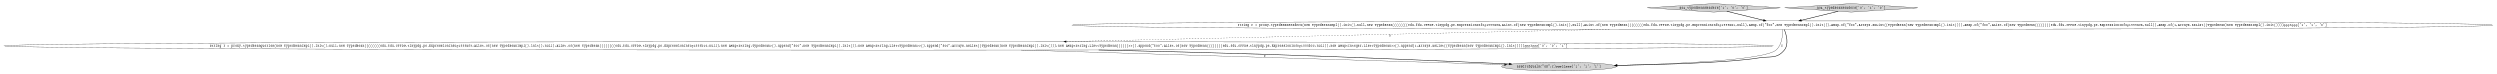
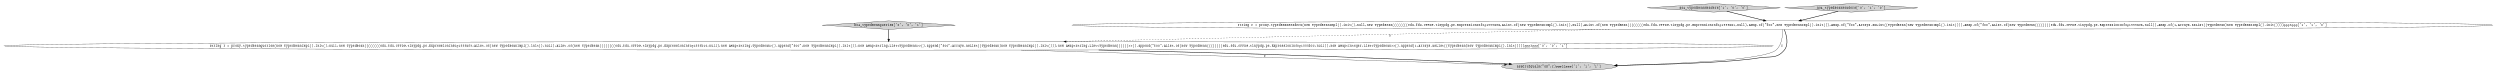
none -> (889, 25)
